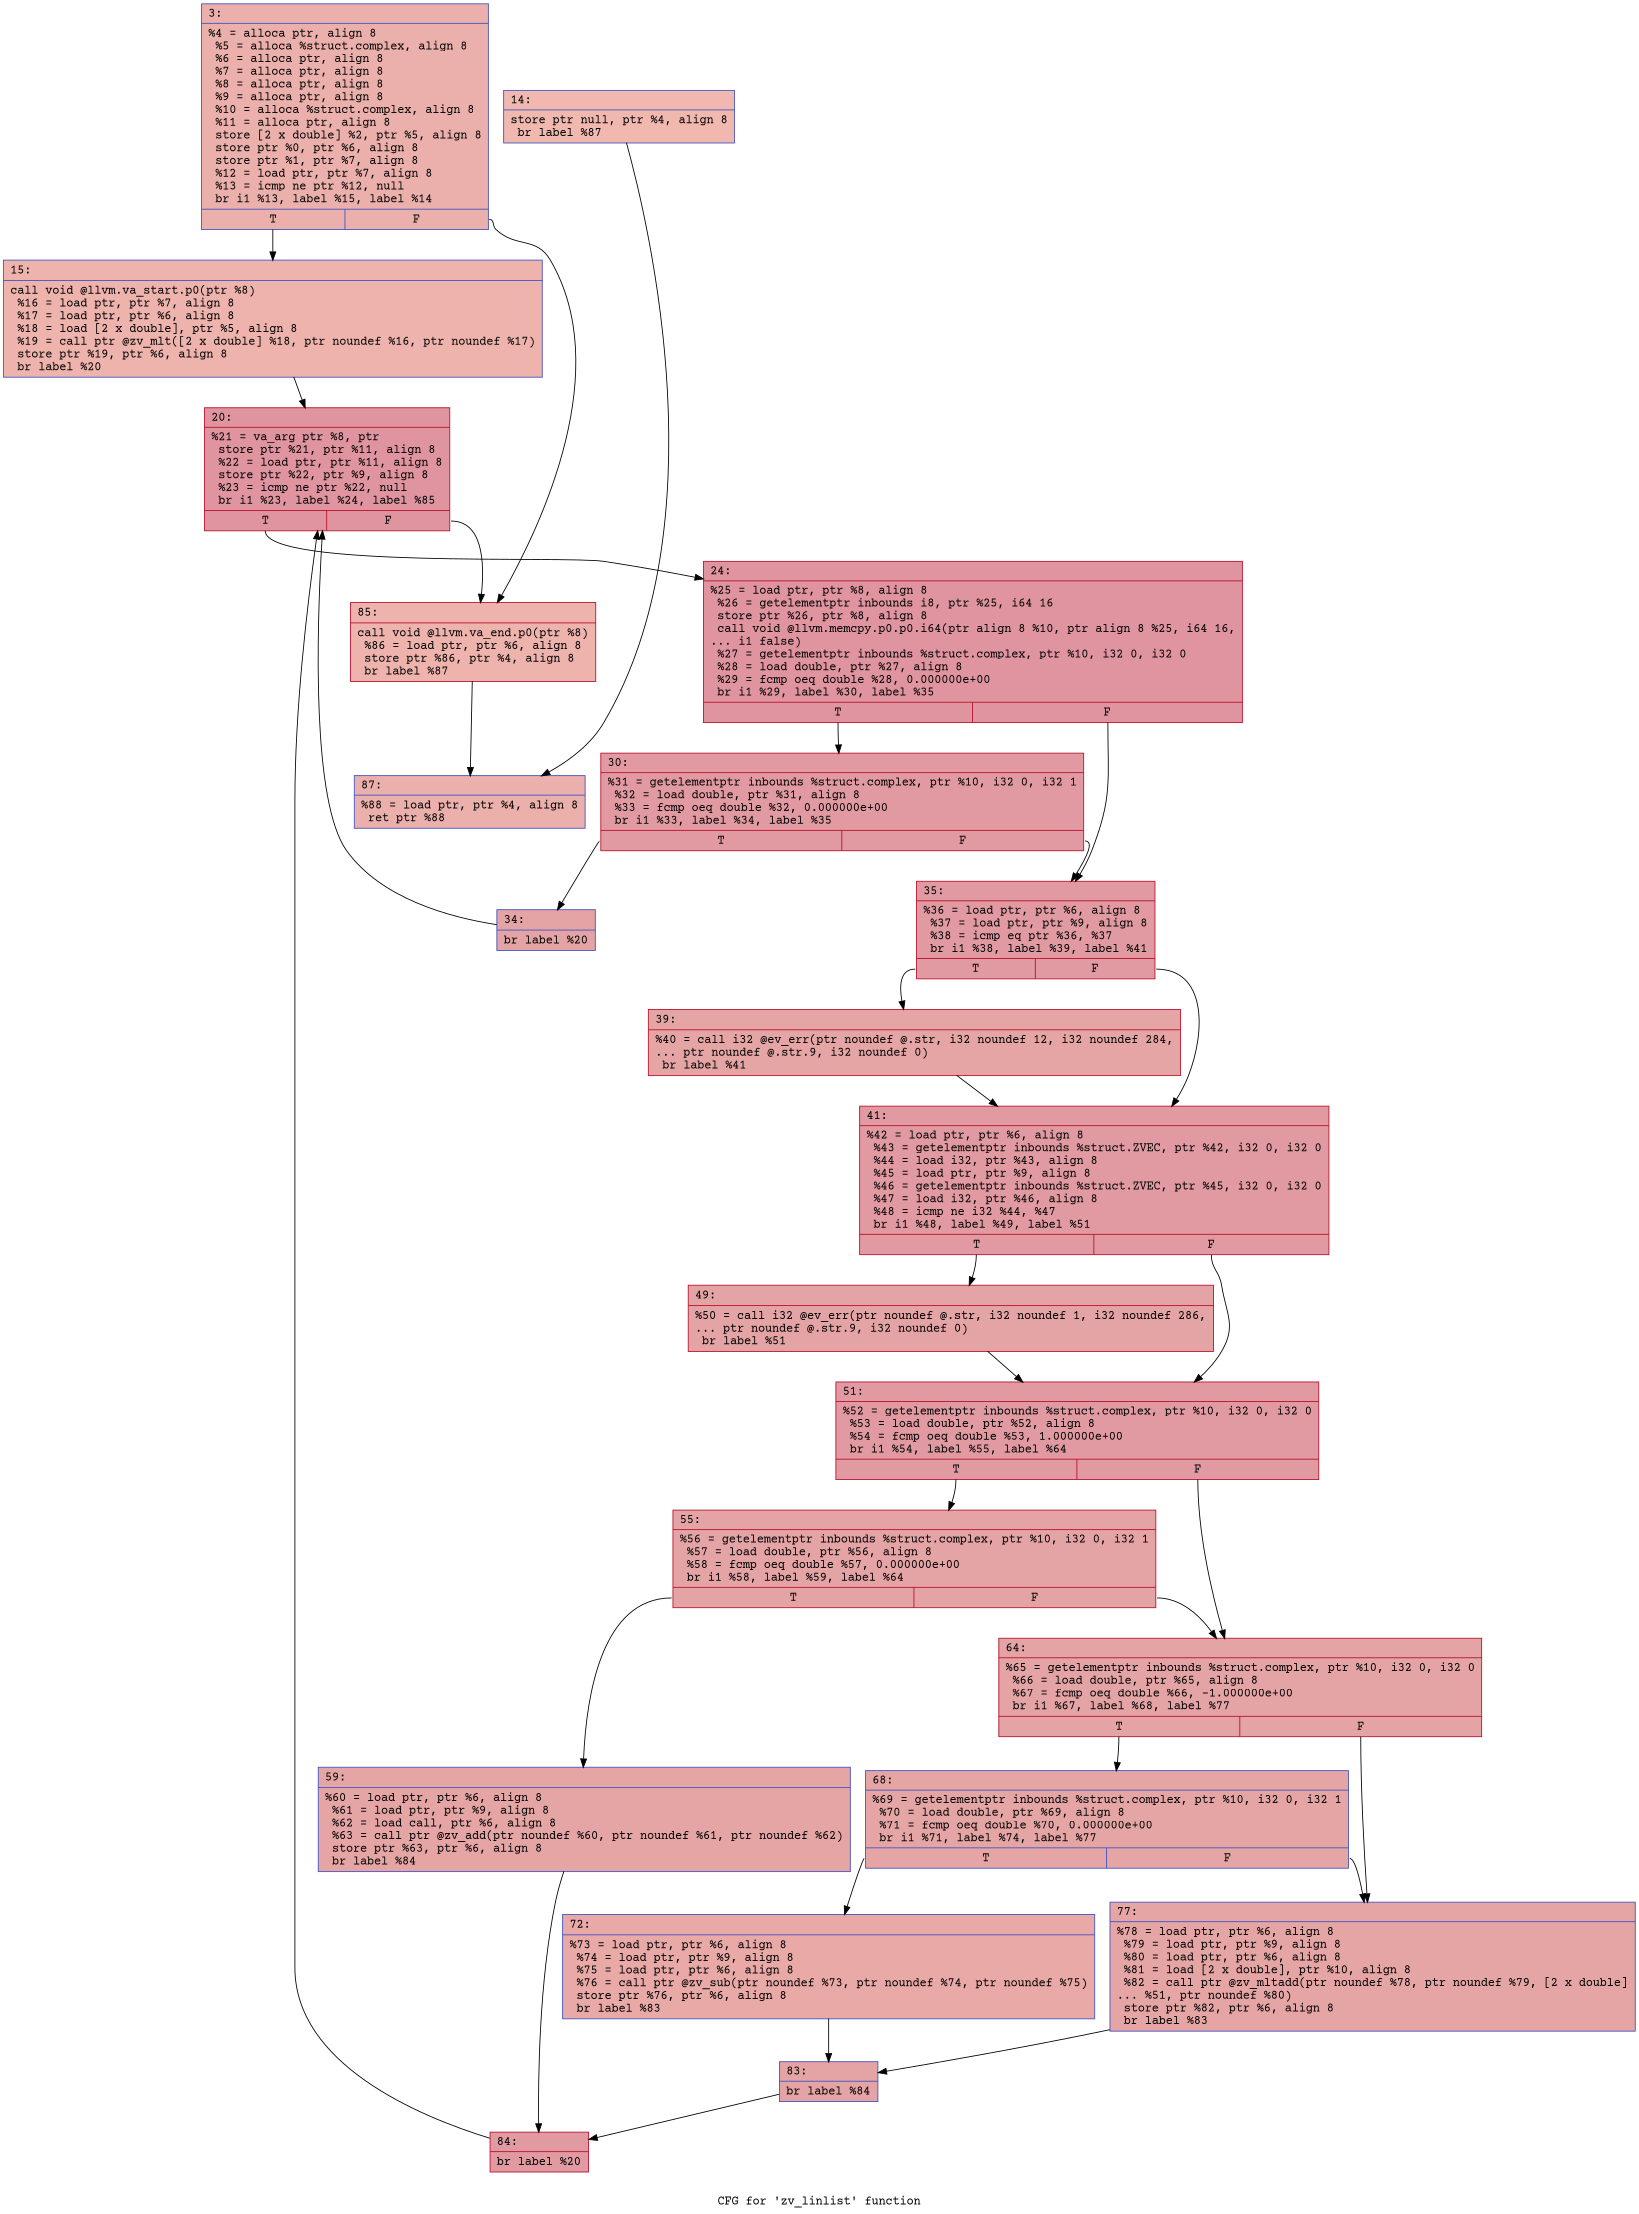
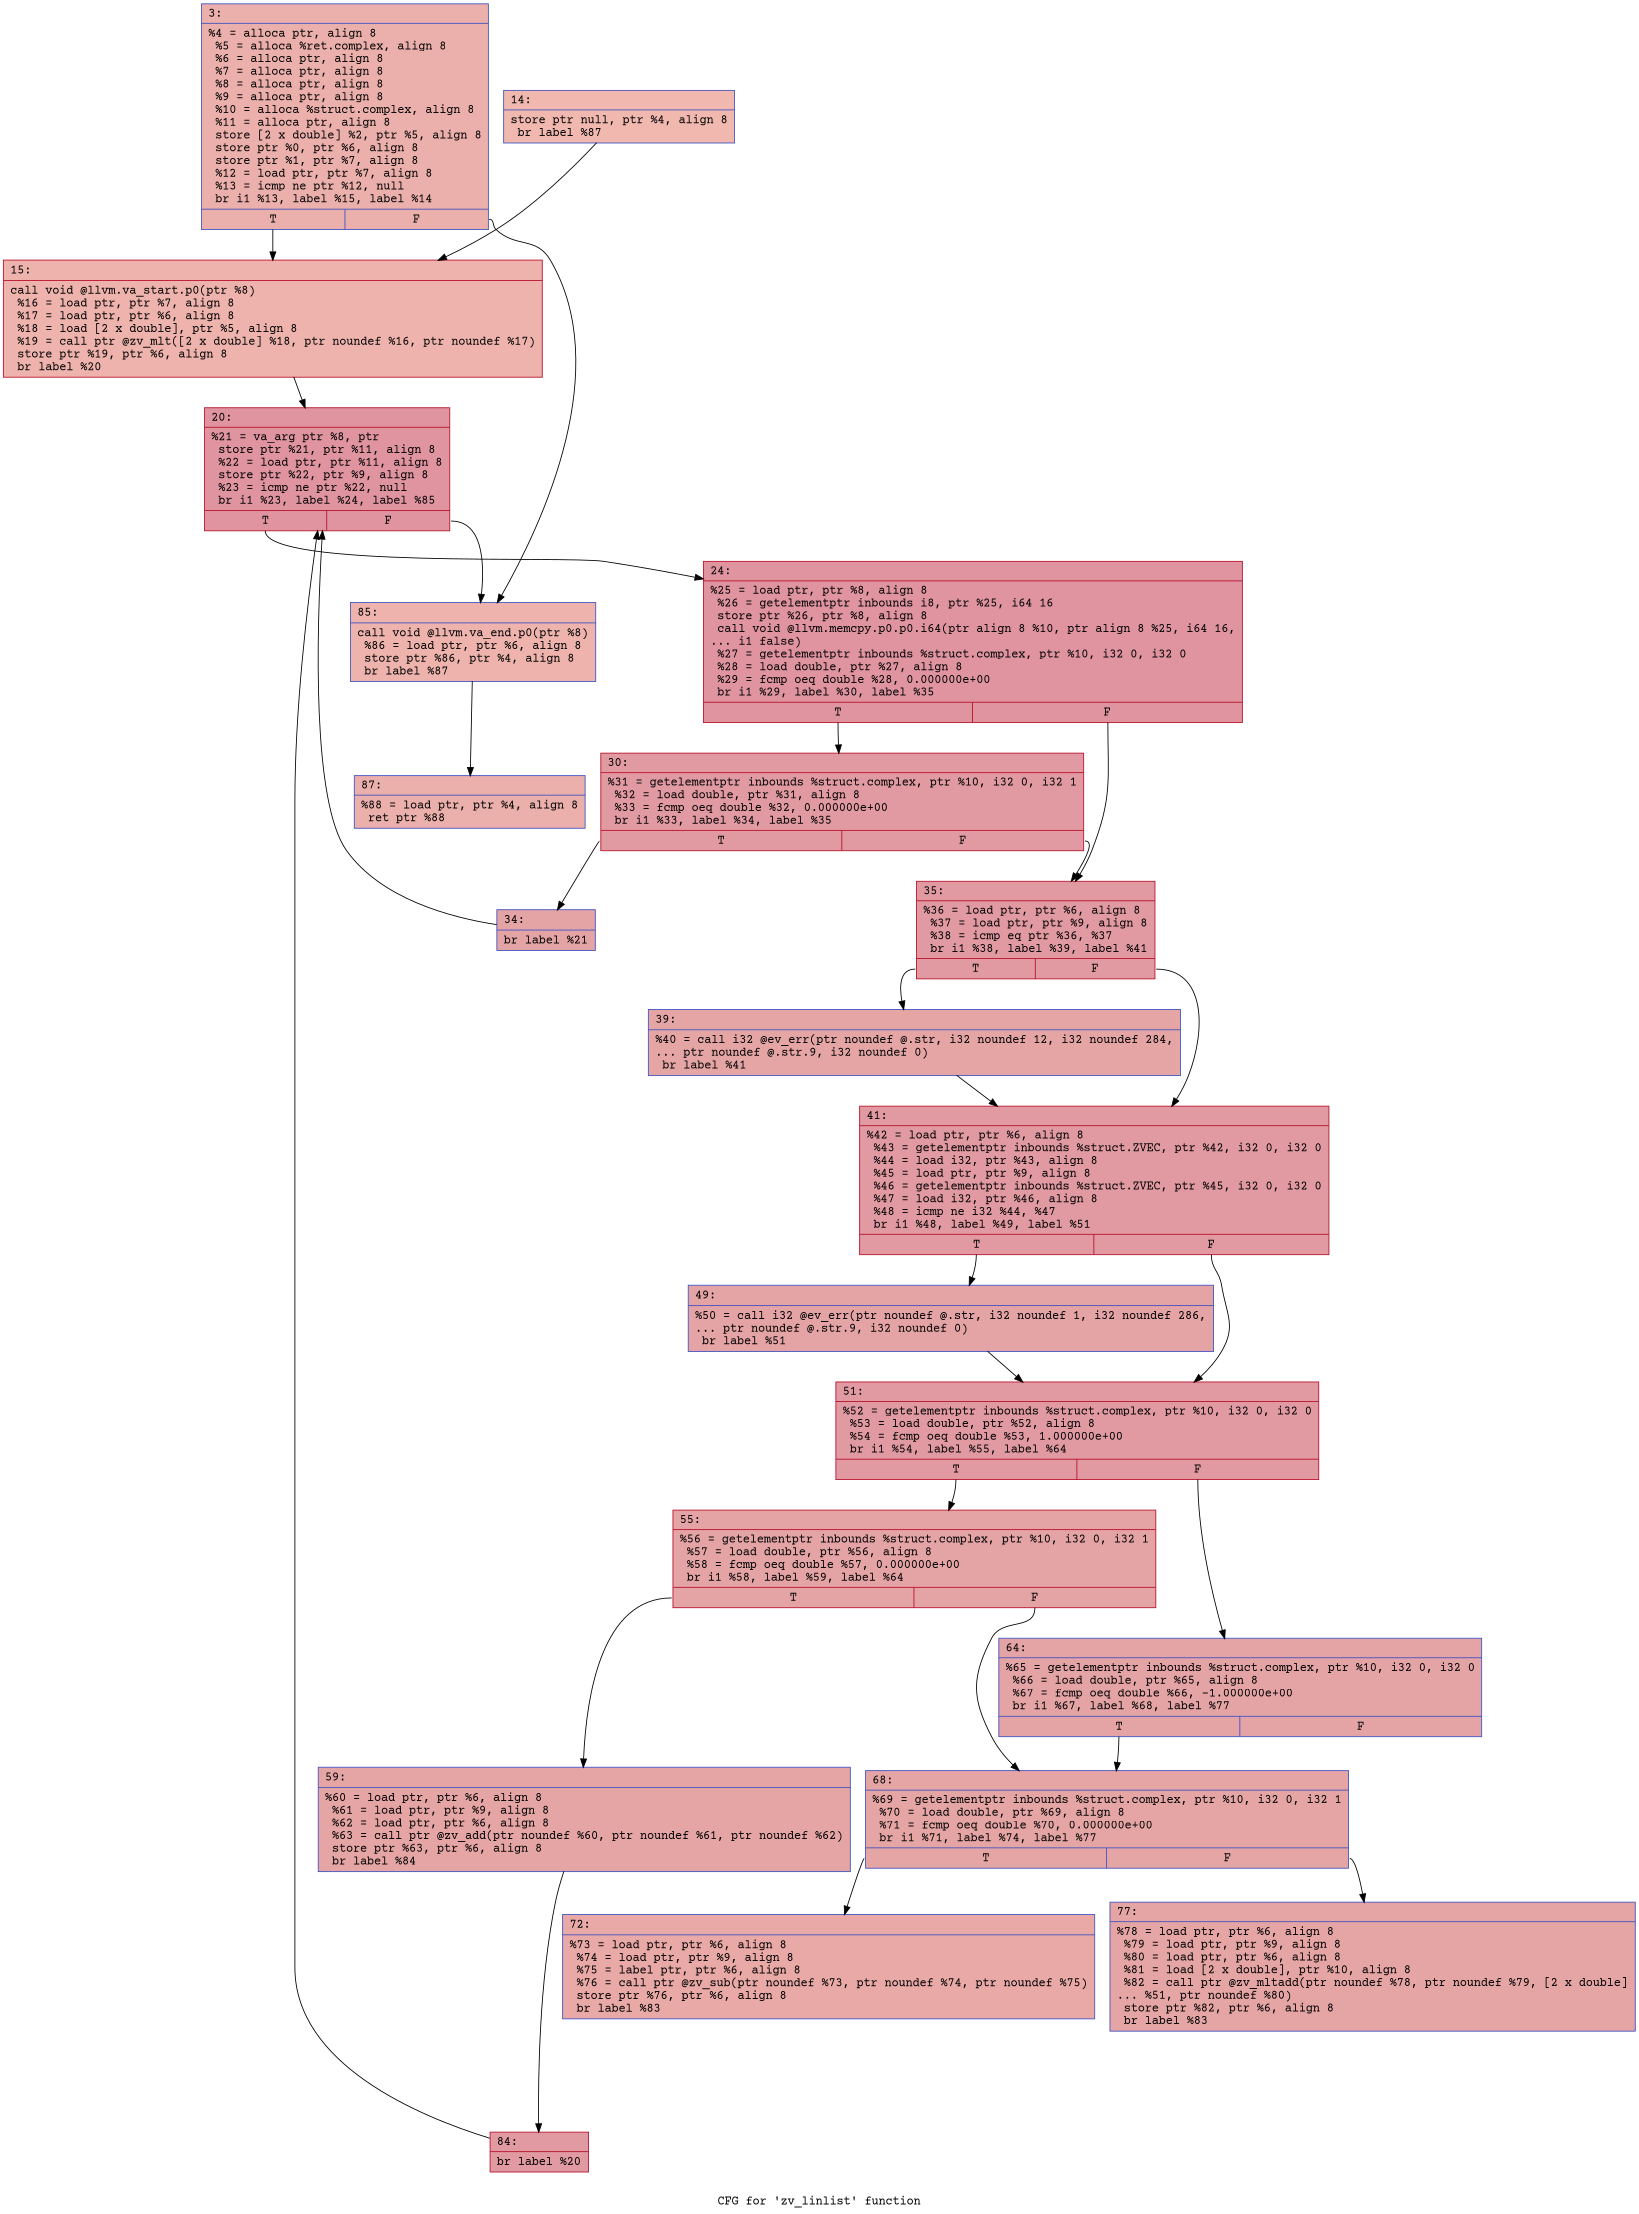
(338, 46) -> (328, 46)
(273, 319) -> (273, 319)
(668, 473) -> (527, 208)
(473, 642) -> (473, 642)
(546, 940) -> (546, 940)
(914, 1043) -> (914, 1043)
(951, 1318) -> (951, 1318)
(1188, 1608) -> (977, 1677)
(1240, 1687) -> (1240, 1687)
(1363, 1815) -> none
(441, 1823) -> (437, 1823)
(682, 1970) -> (685, 1970)
(829, 2082) -> none
